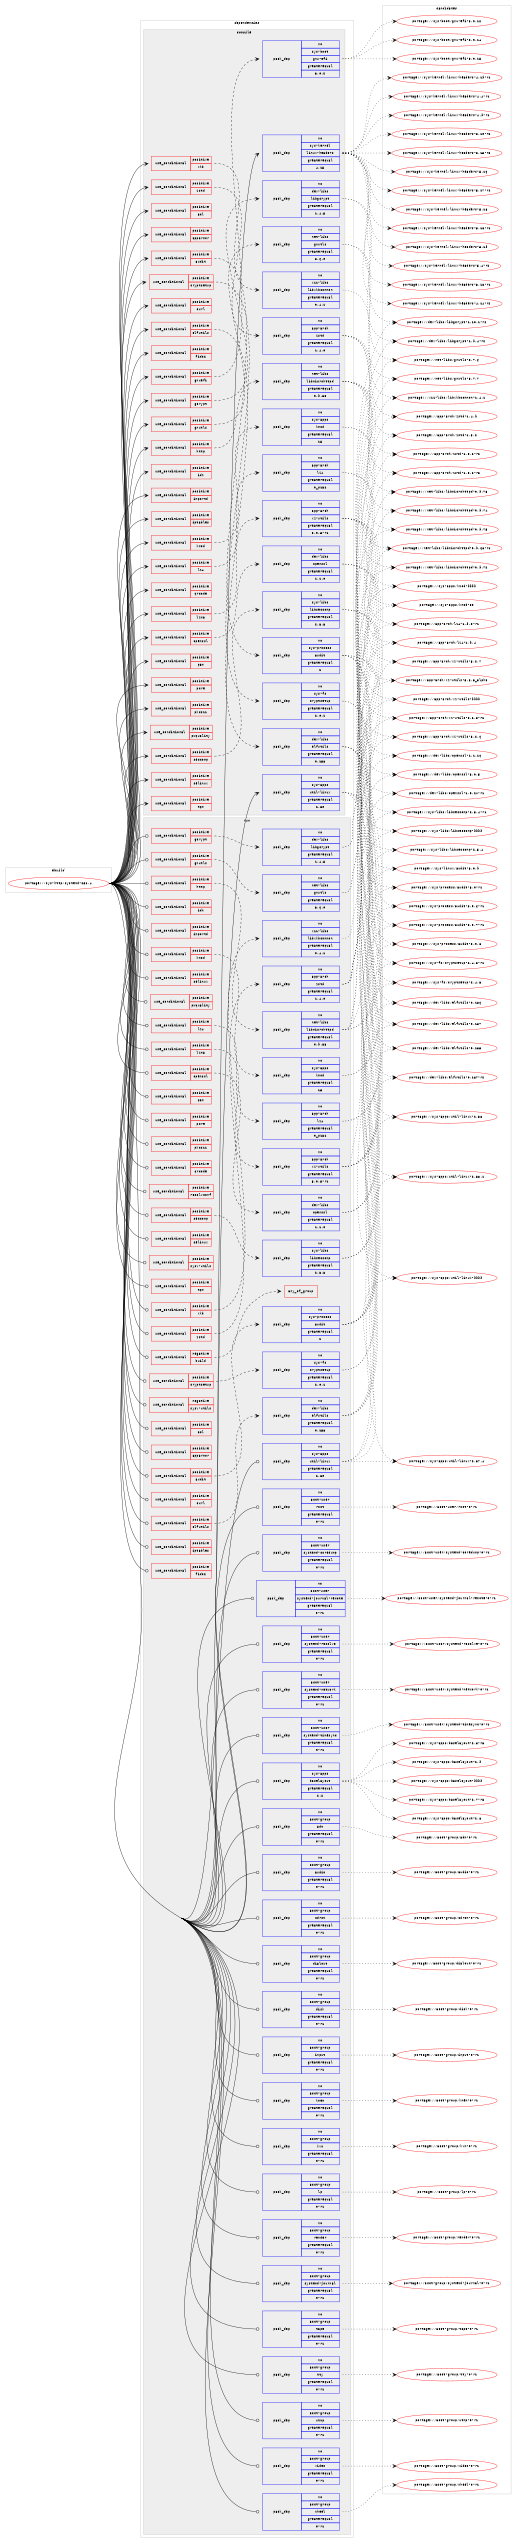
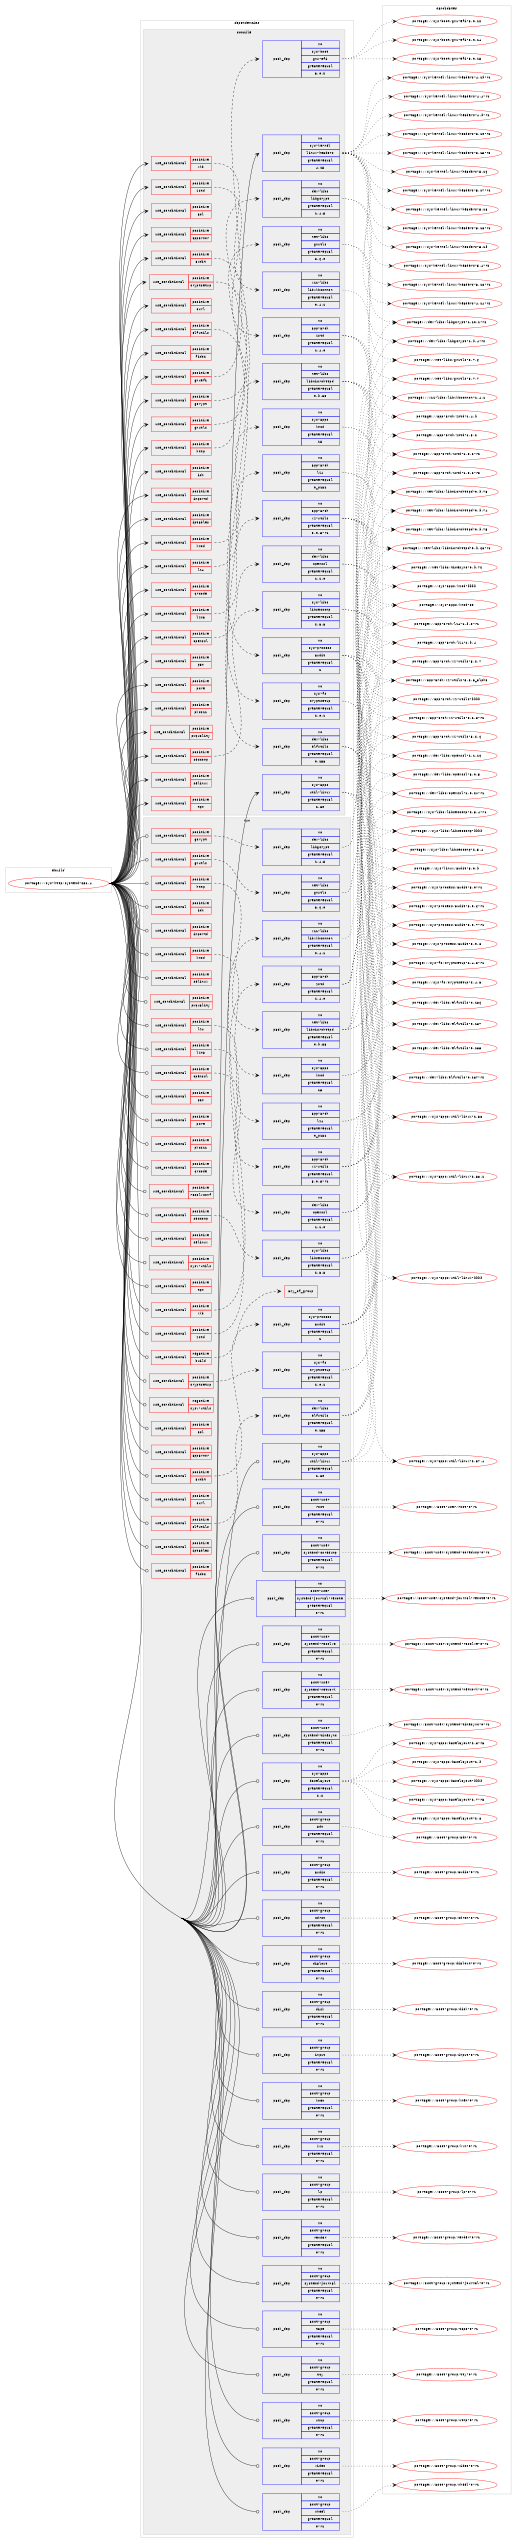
(447, 568) -> (447, 568)
